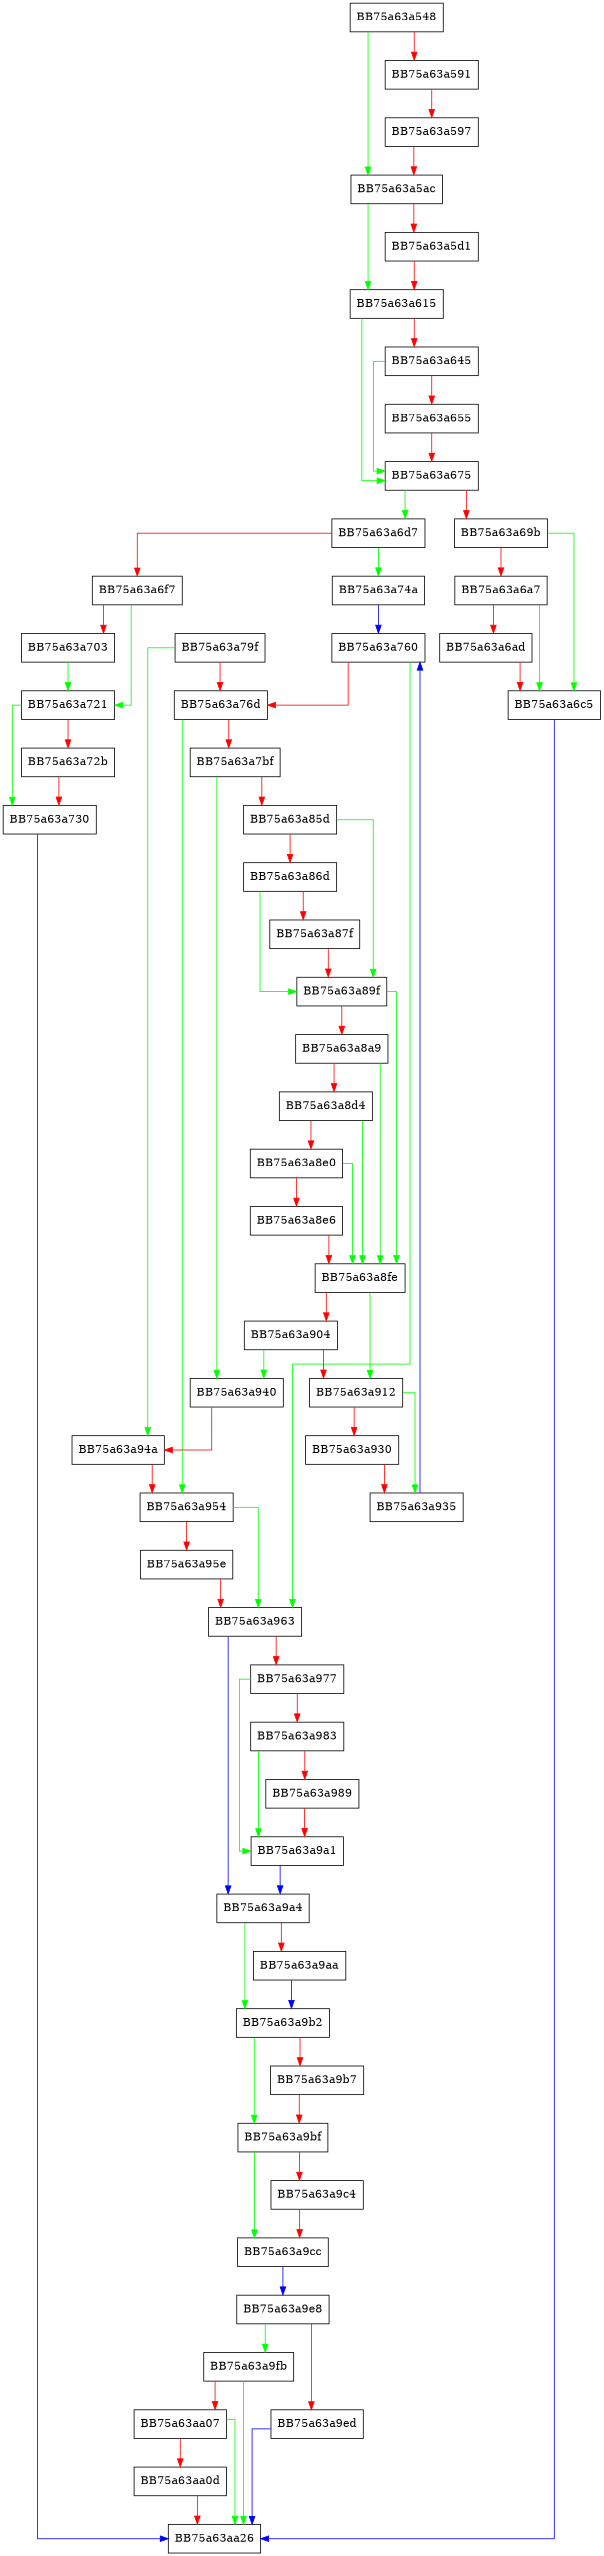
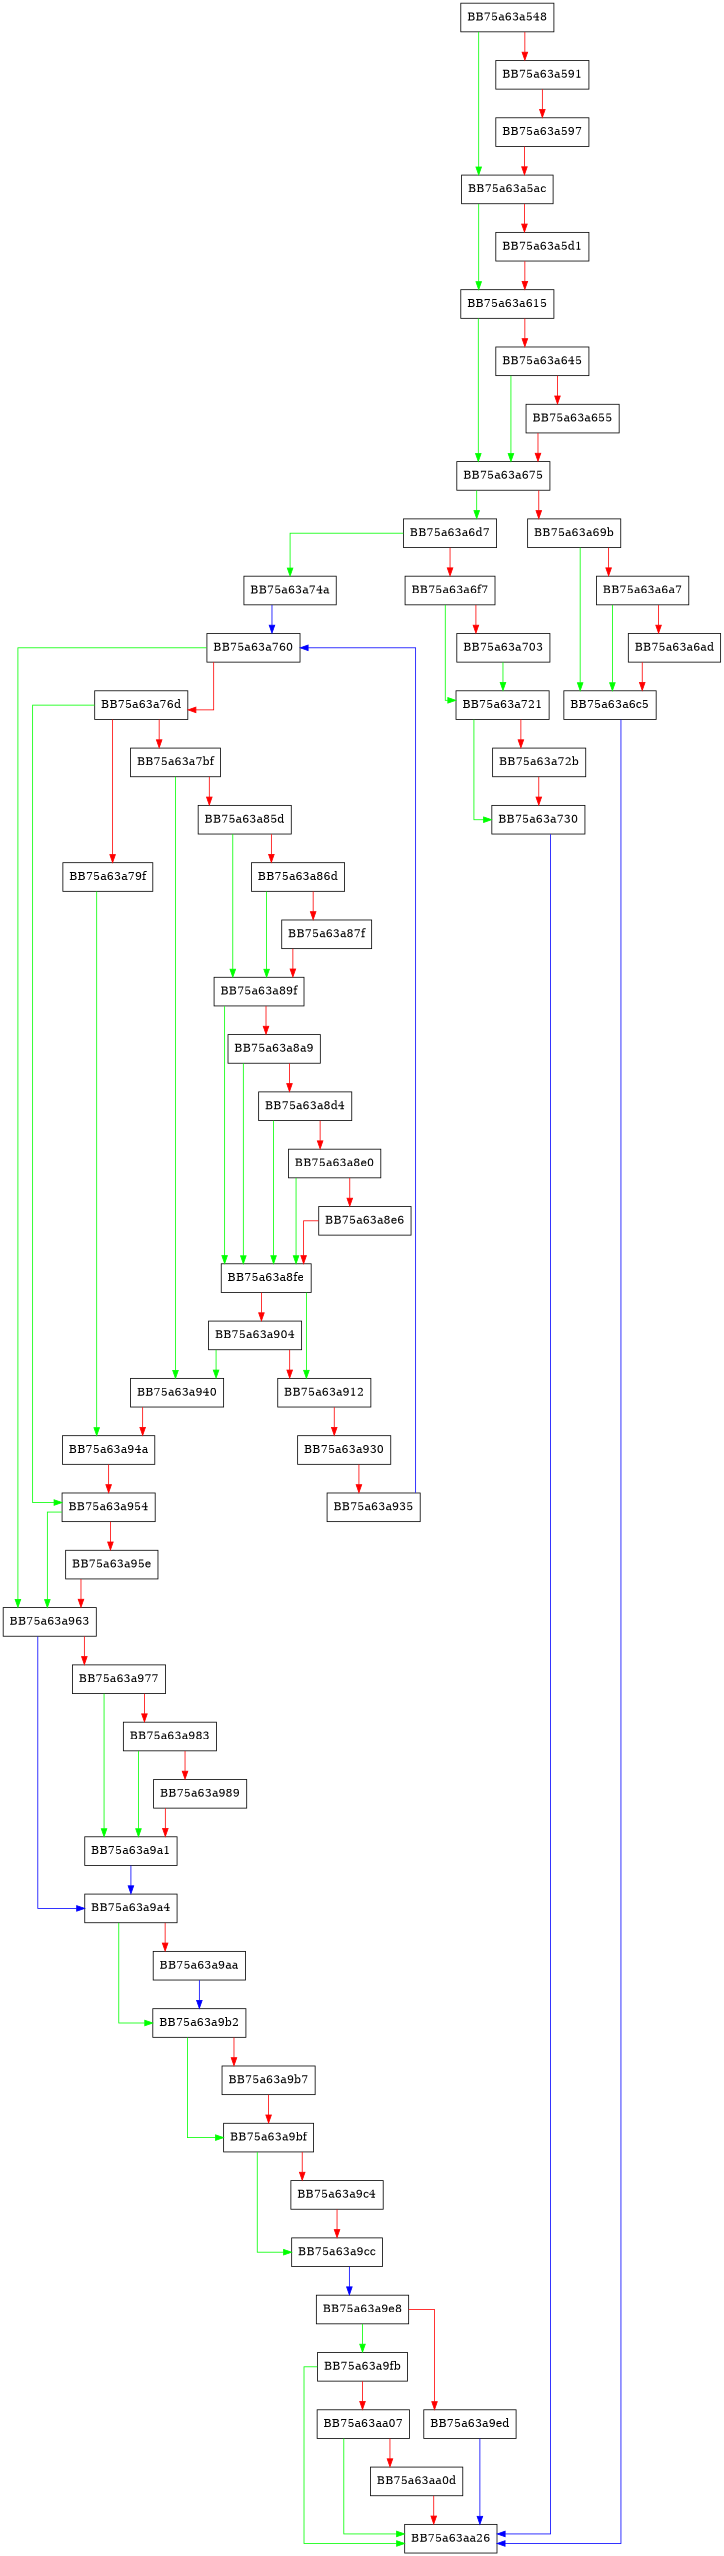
(220, 672) -> (113, 787)
(415, 1433) -> none
